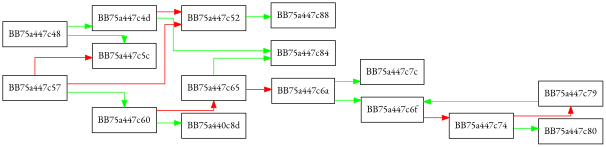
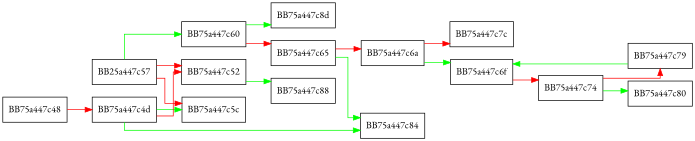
(76, 26) -> (76, 110)
(96, 36) -> (166, 110)
(344, 81) -> (434, 44)
(35, 88) -> (124, 72)
(214, 126) -> (303, 15)
